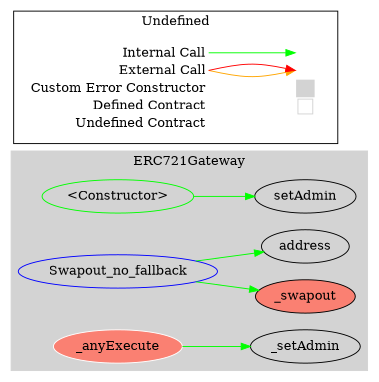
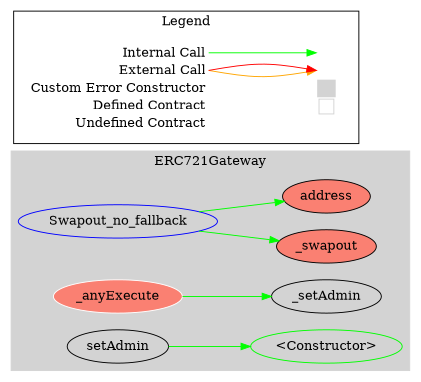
(176, 22) -> (186, 22)
(220, 196) -> (205, 346)
(305, 246) -> (326, 196)
